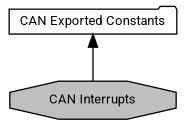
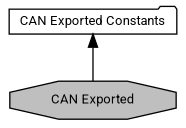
(93, 100) -> (93, 100)
